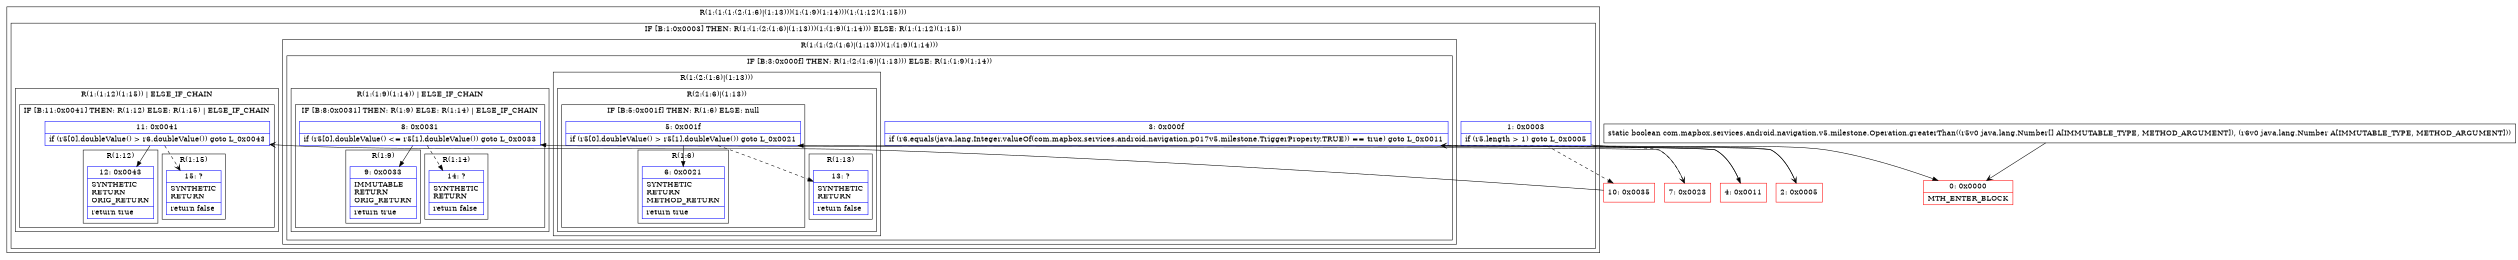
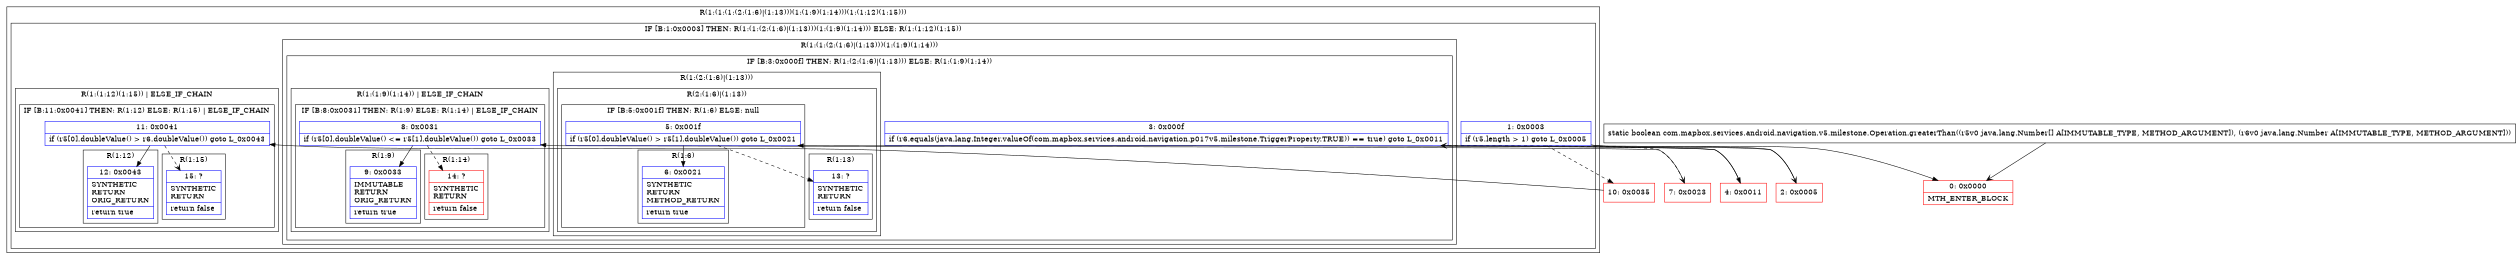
(940, 152) -> (940, 152)
(456, 193) -> (456, 193)
